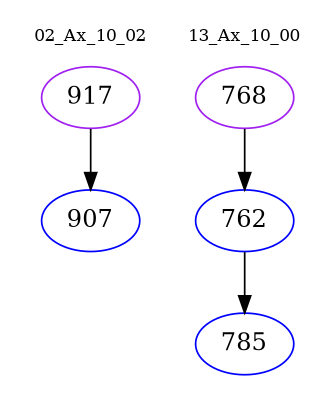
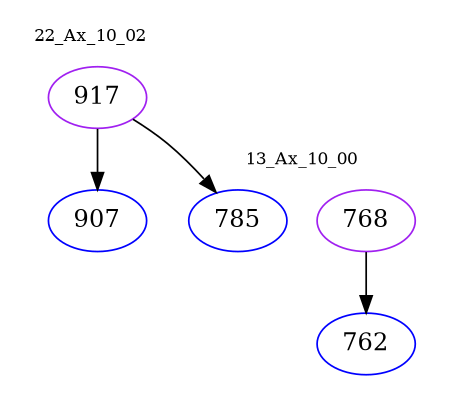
(91, 37) -> (91, 37)
(245, 274) -> (186, 160)
